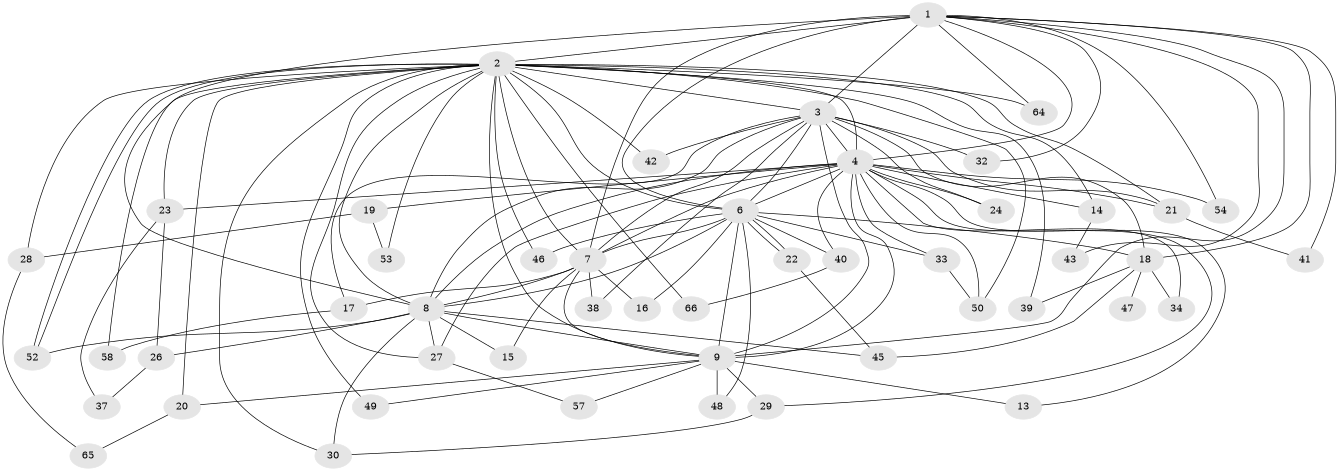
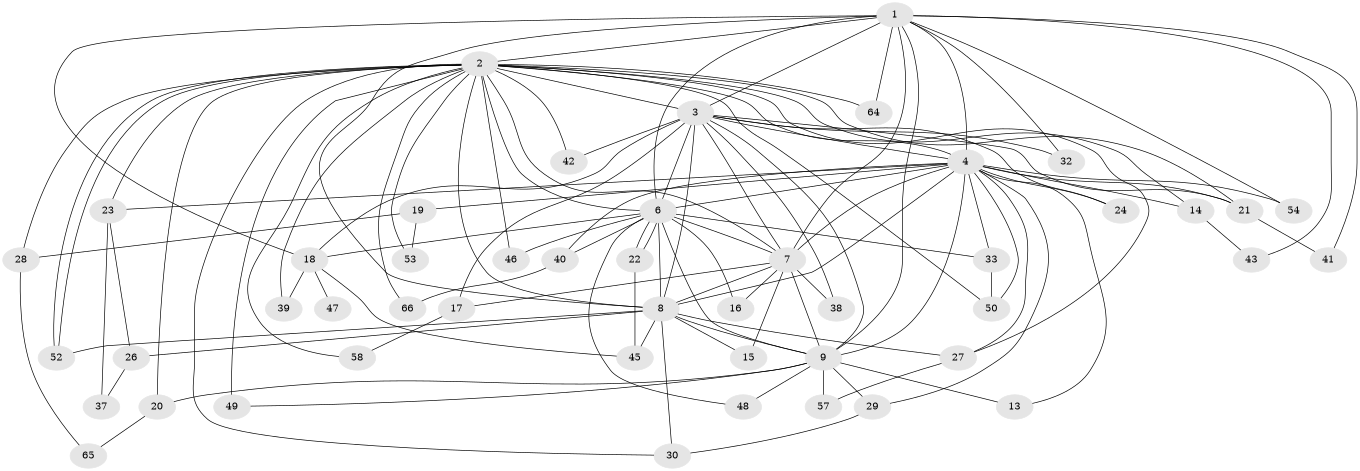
(517, 278) -> none
(1176, 309) -> none
